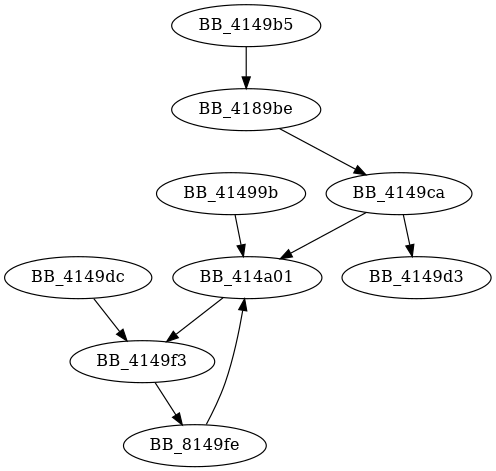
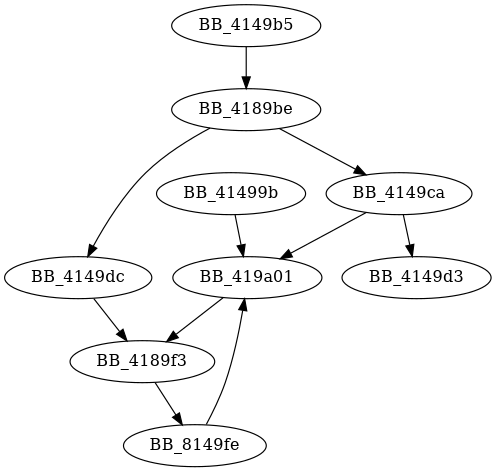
none -> (142, 177)
(247, 278) -> (247, 278)
(142, 362) -> (142, 362)
